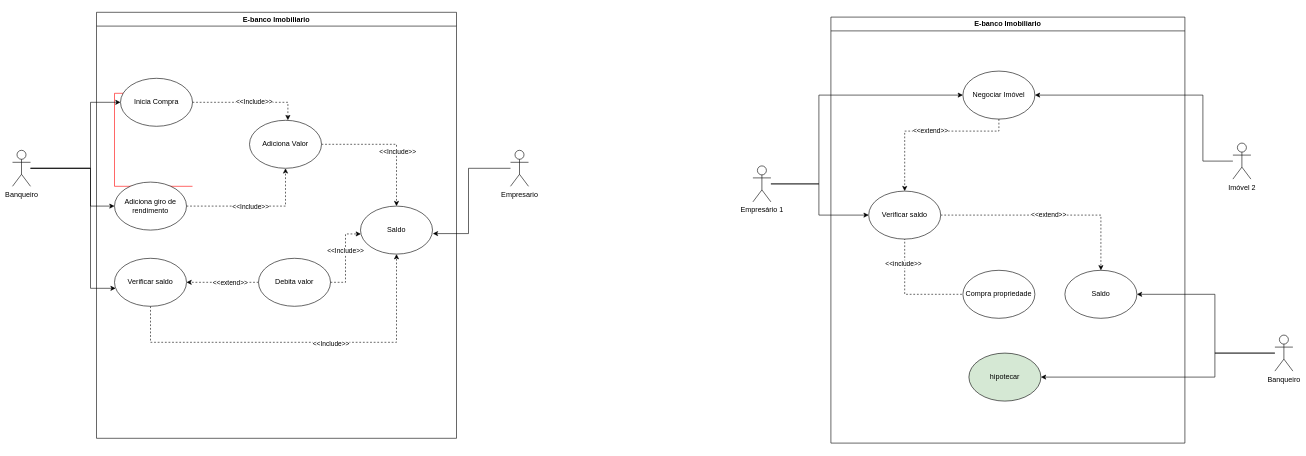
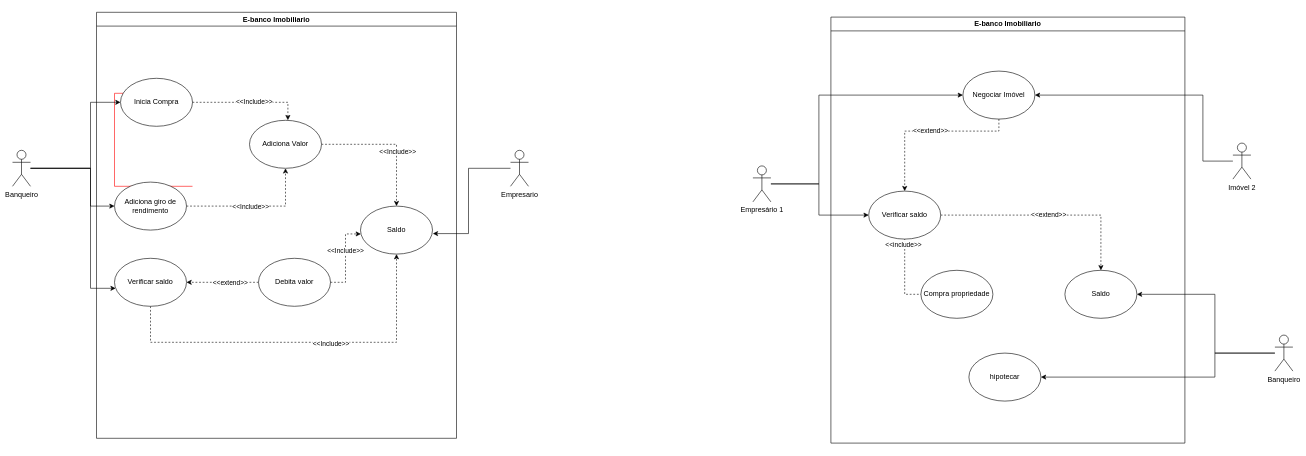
(999, 294) -> (957, 294)
(1005, 377) -> (1005, 377)
